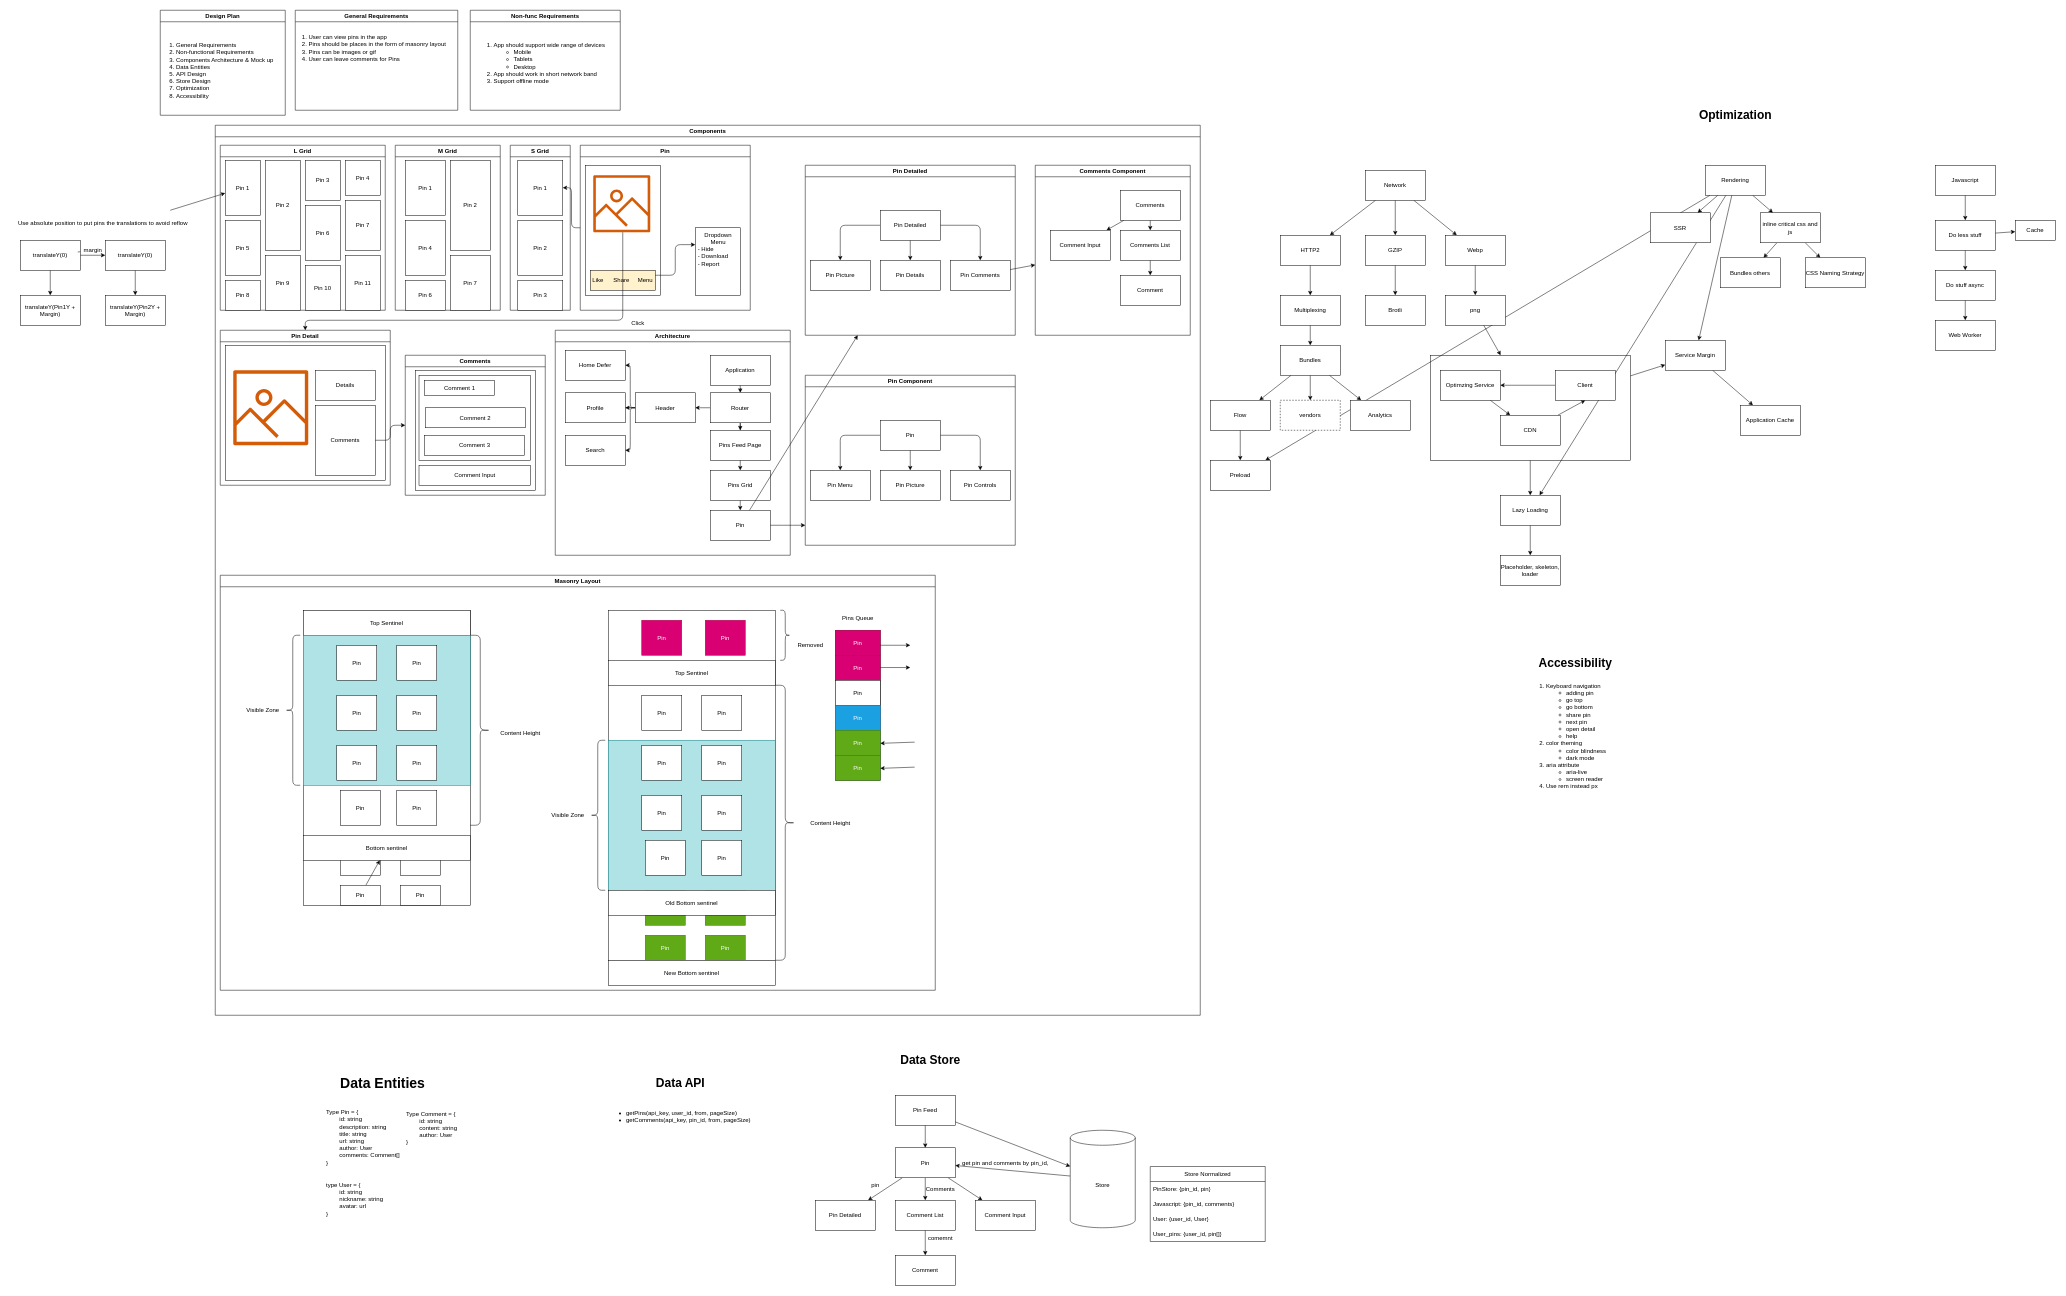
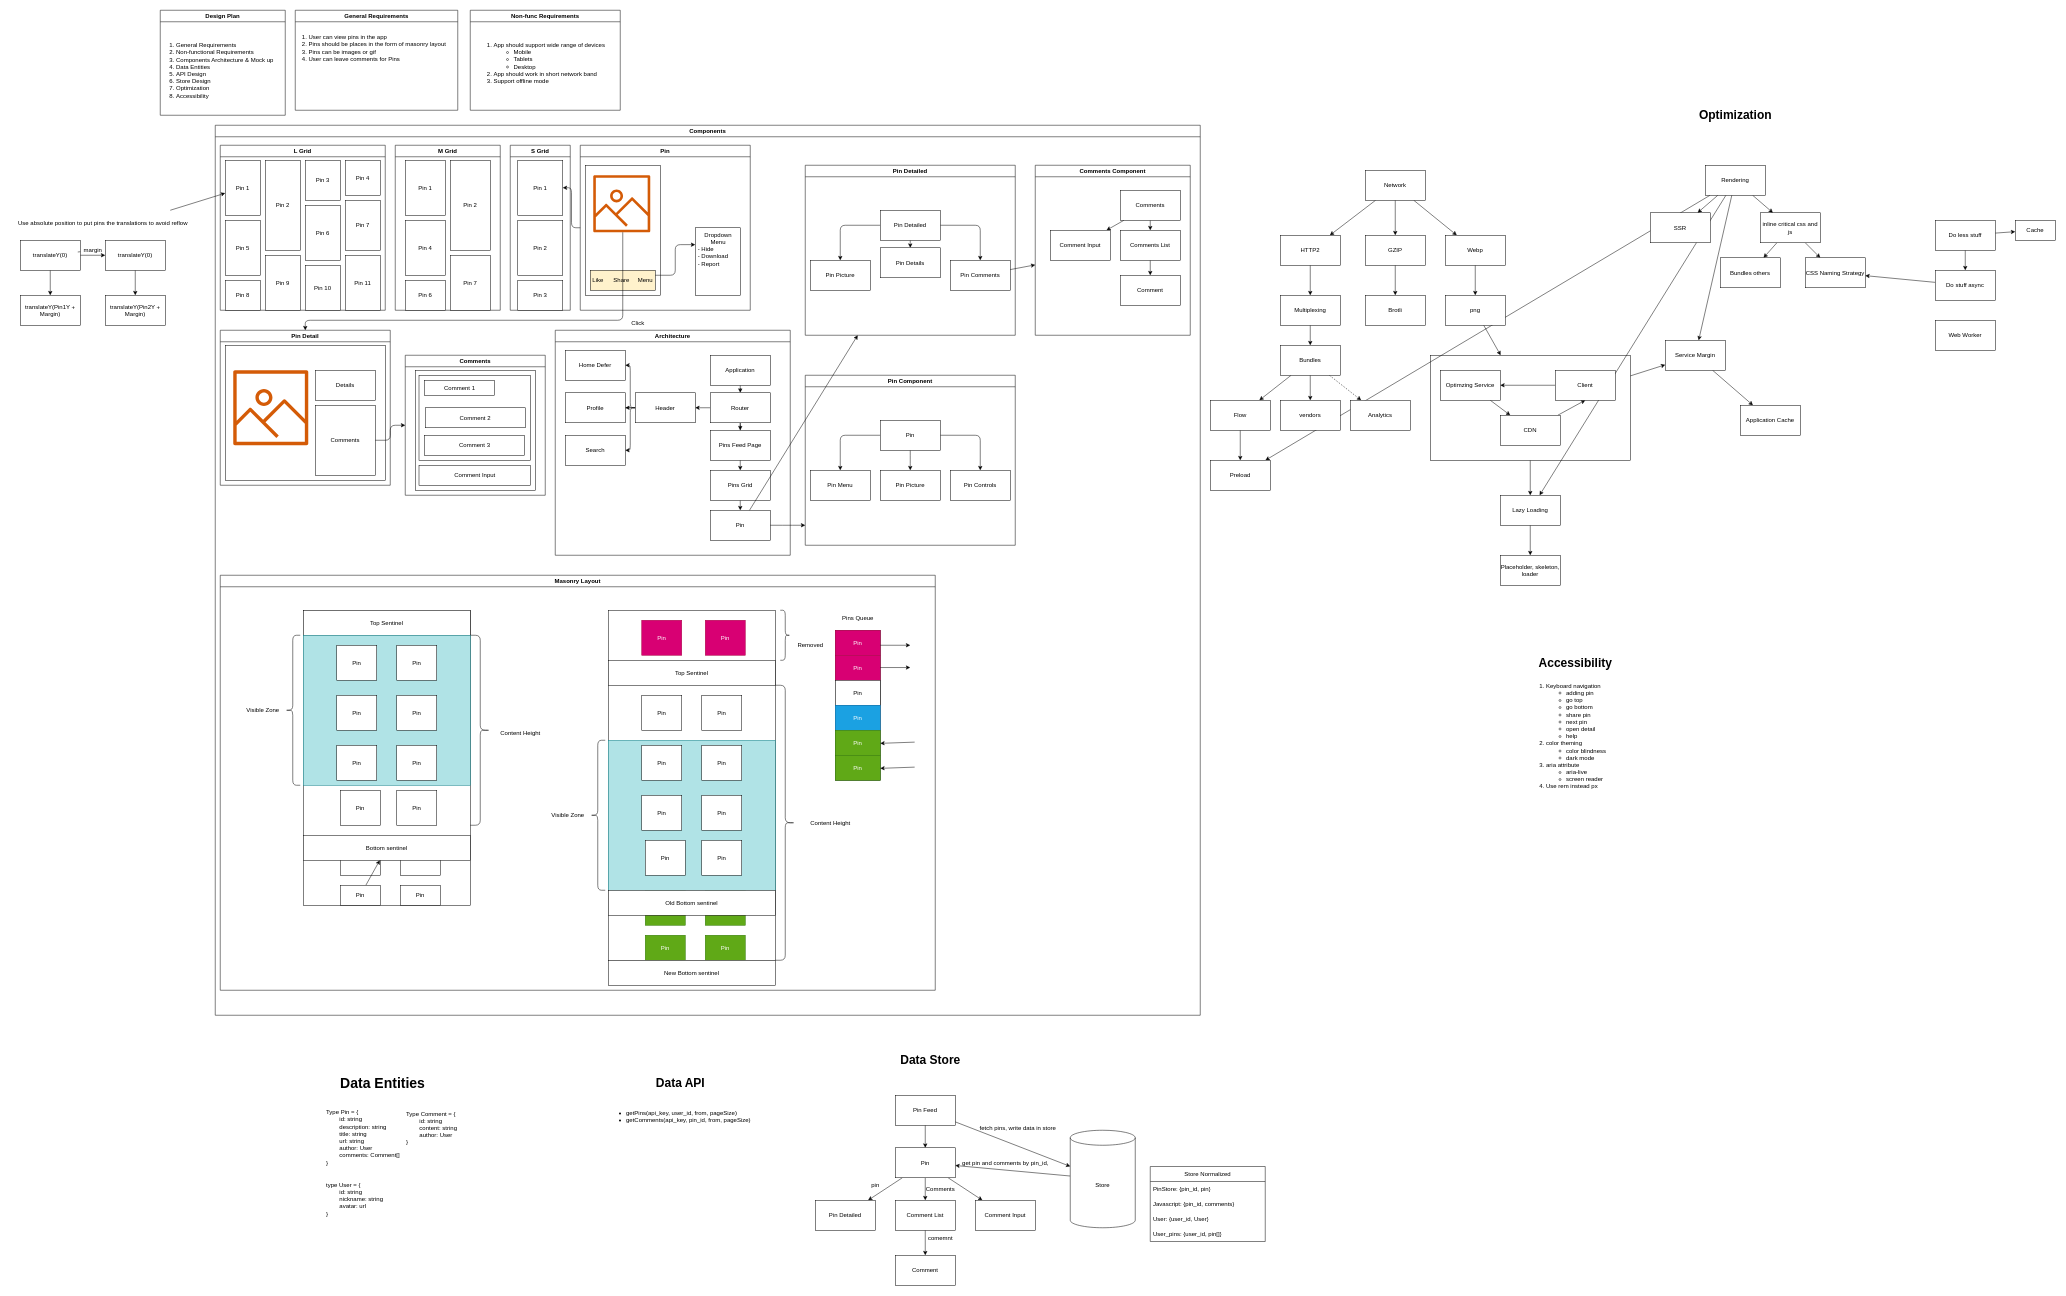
(1965, 180) -> none
(1965, 215) -> none
(910, 275) -> (910, 263)
(1965, 315) -> (1897, 279)
(1344, 387) -> (1344, 387)
(1310, 415) -> (1310, 415)
none -> (1018, 1128)
